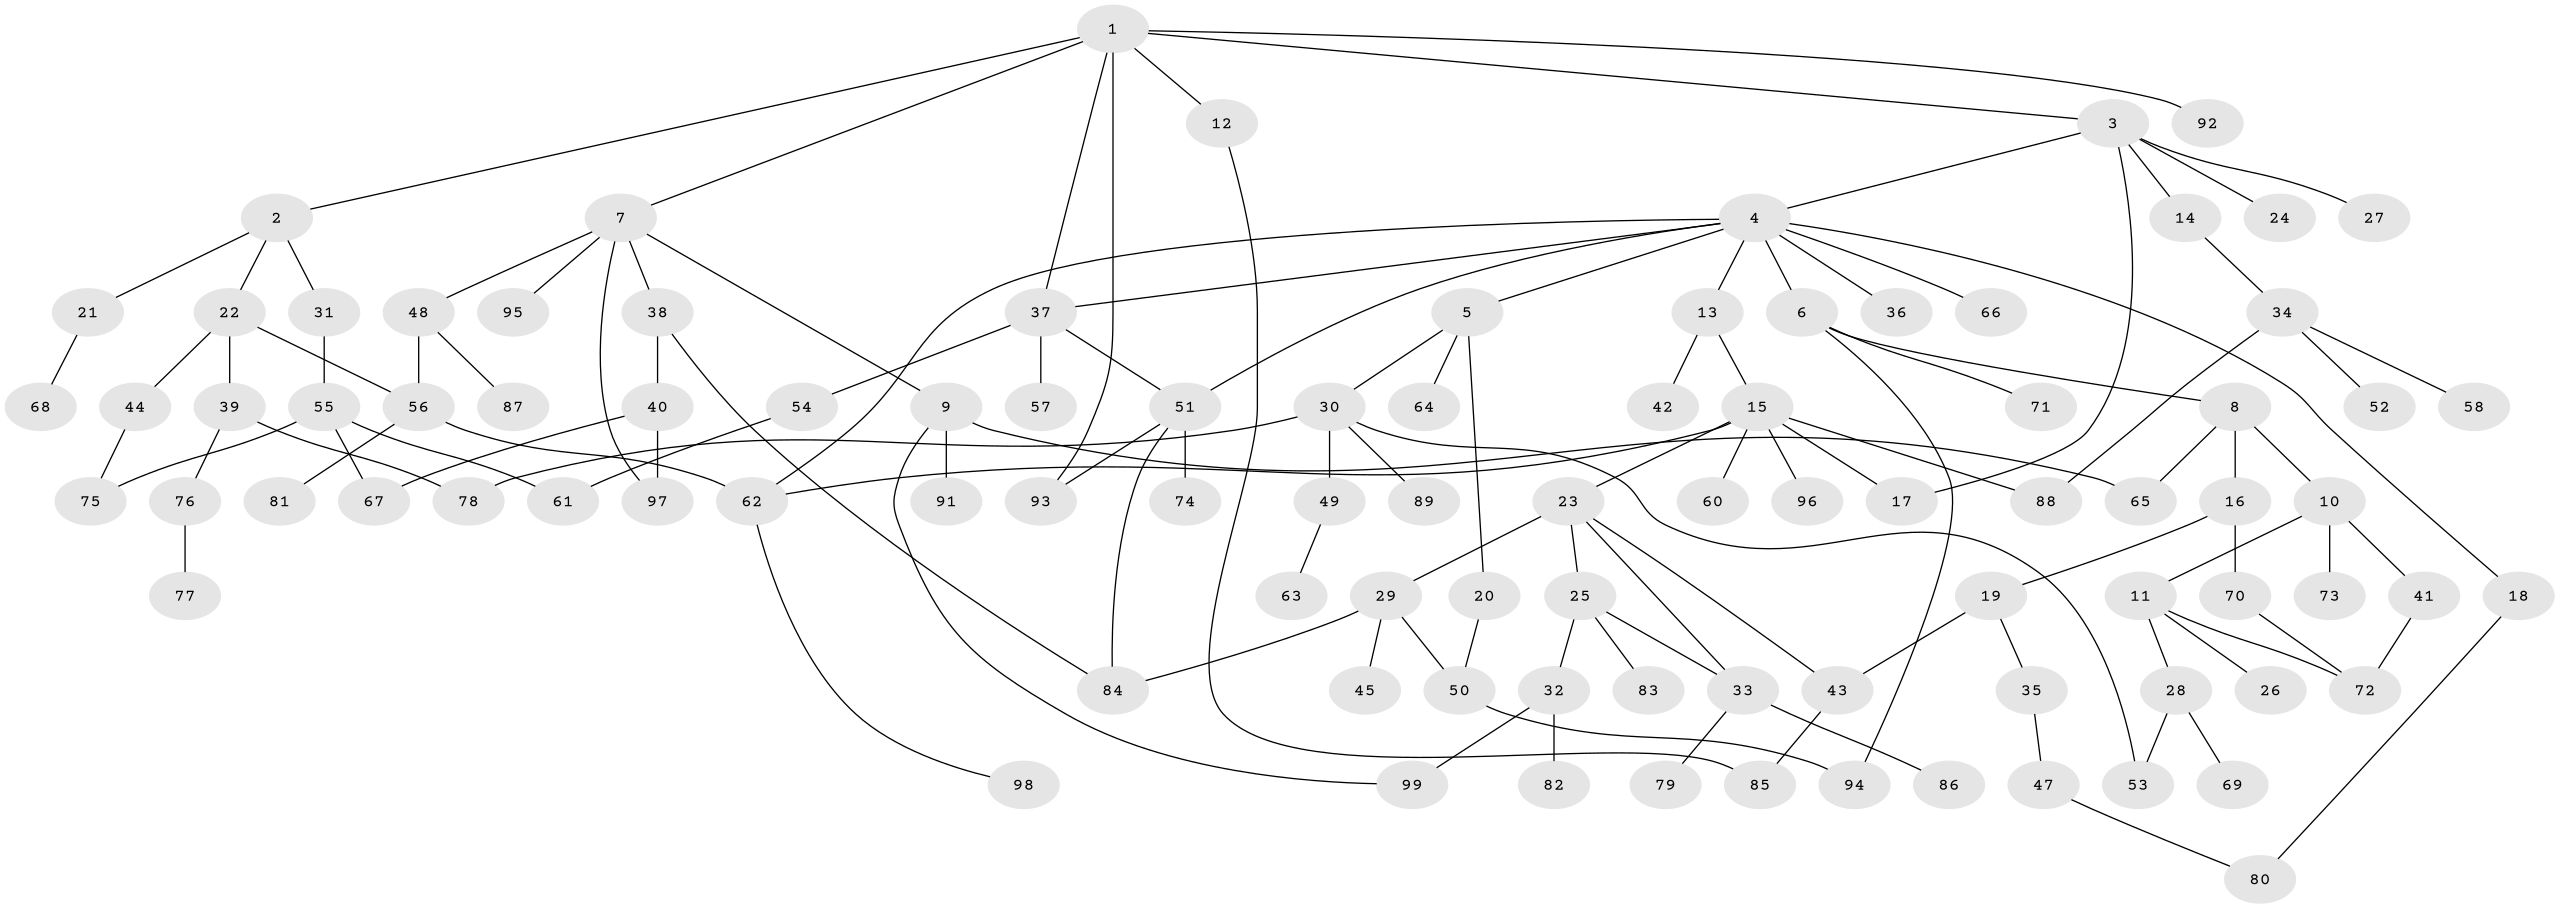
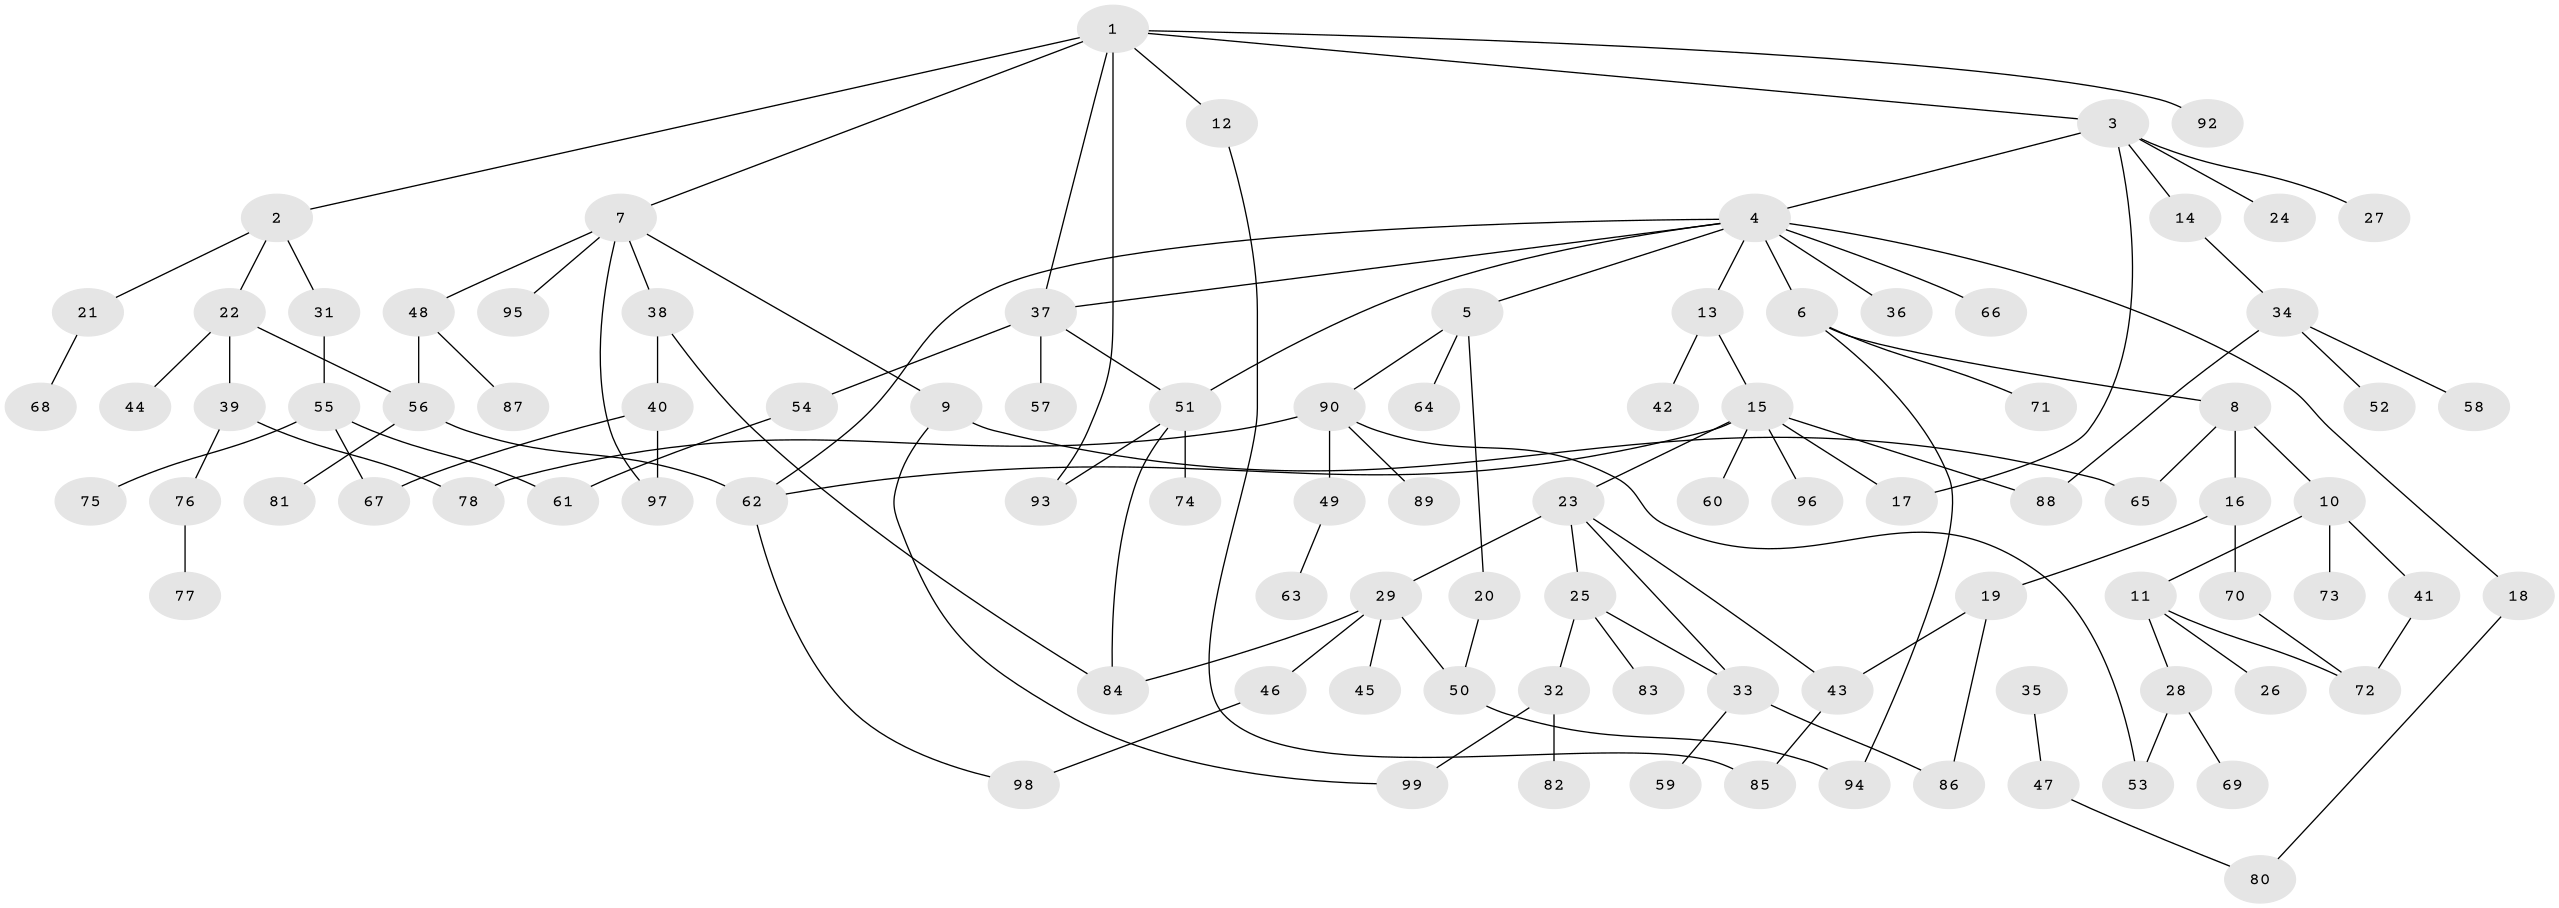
(1330, 407) -> (1330, 407)
(113, 454) -> none
(946, 501) -> none
(2011, 643) -> (1970, 690)
none -> (1270, 690)
(1666, 785) -> (1666, 785)
